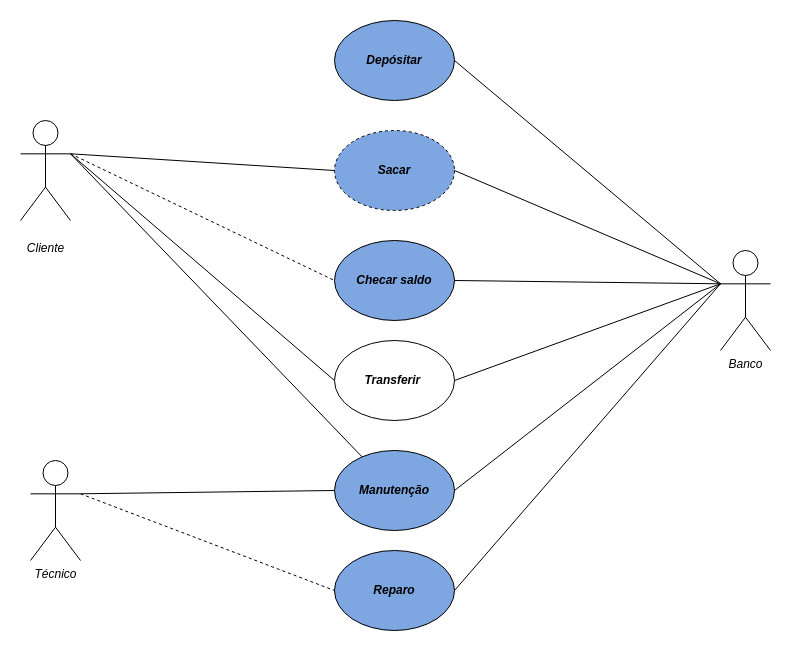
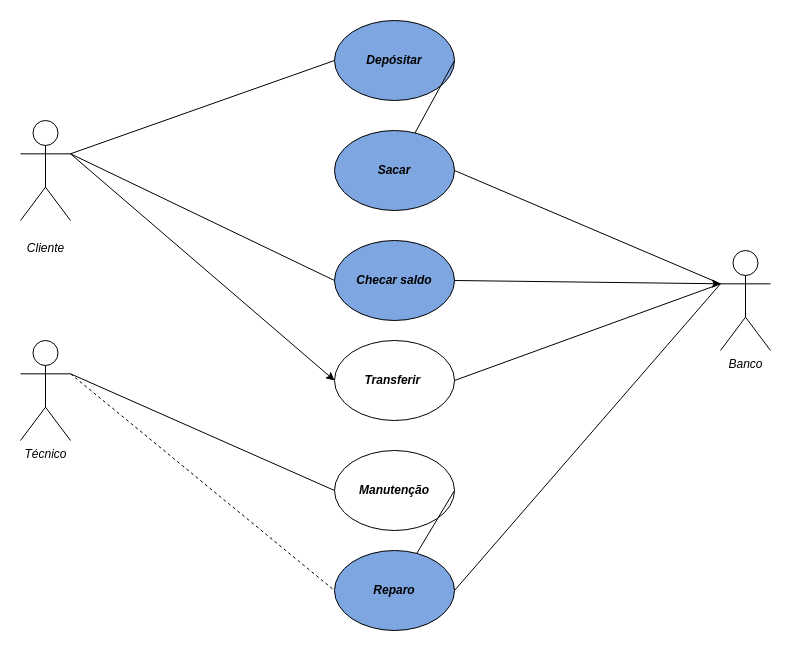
(205, 162) -> none
(585, 170) -> (435, 97)
(395, 171) -> (395, 171)
(206, 219) -> (206, 219)
(713, 284) -> (712, 284)
(221, 310) -> (204, 106)
(331, 377) -> (328, 375)
(582, 391) -> (436, 521)
(395, 491) -> (395, 491)
(56, 511) -> (46, 391)
